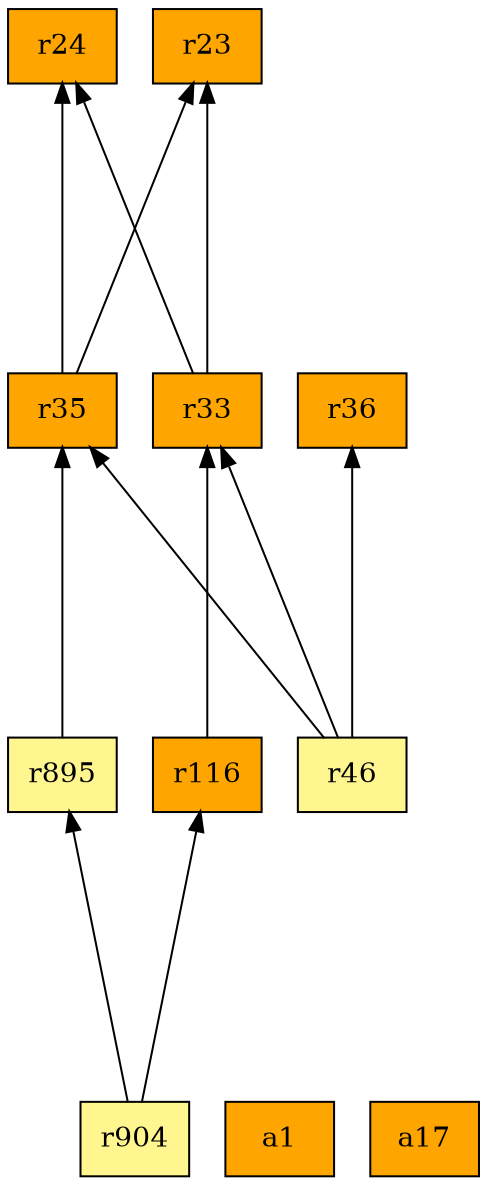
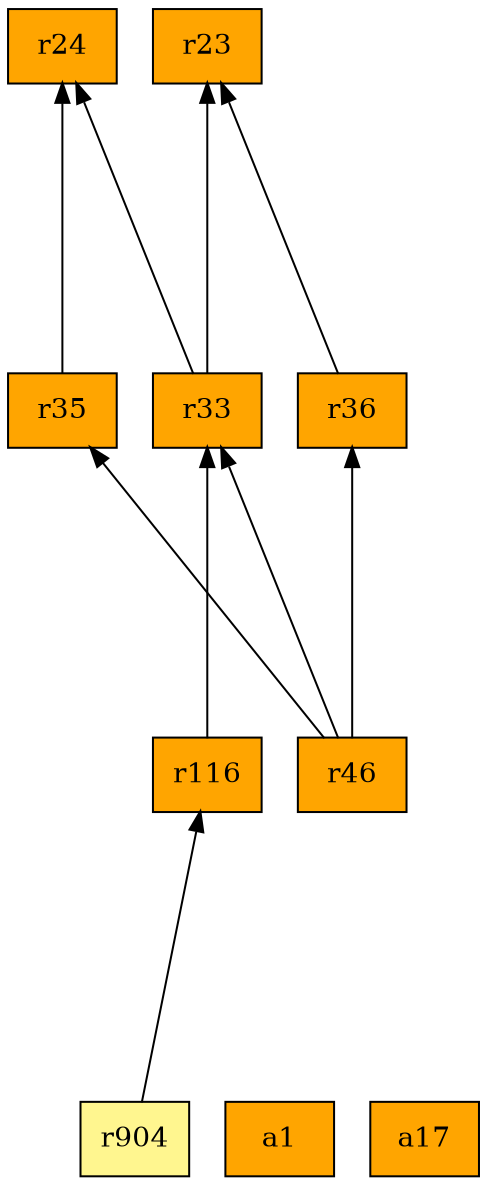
(128, 245) -> (284, 238)
(62, 775) -> none
(352, 775) -> (352, 775)
